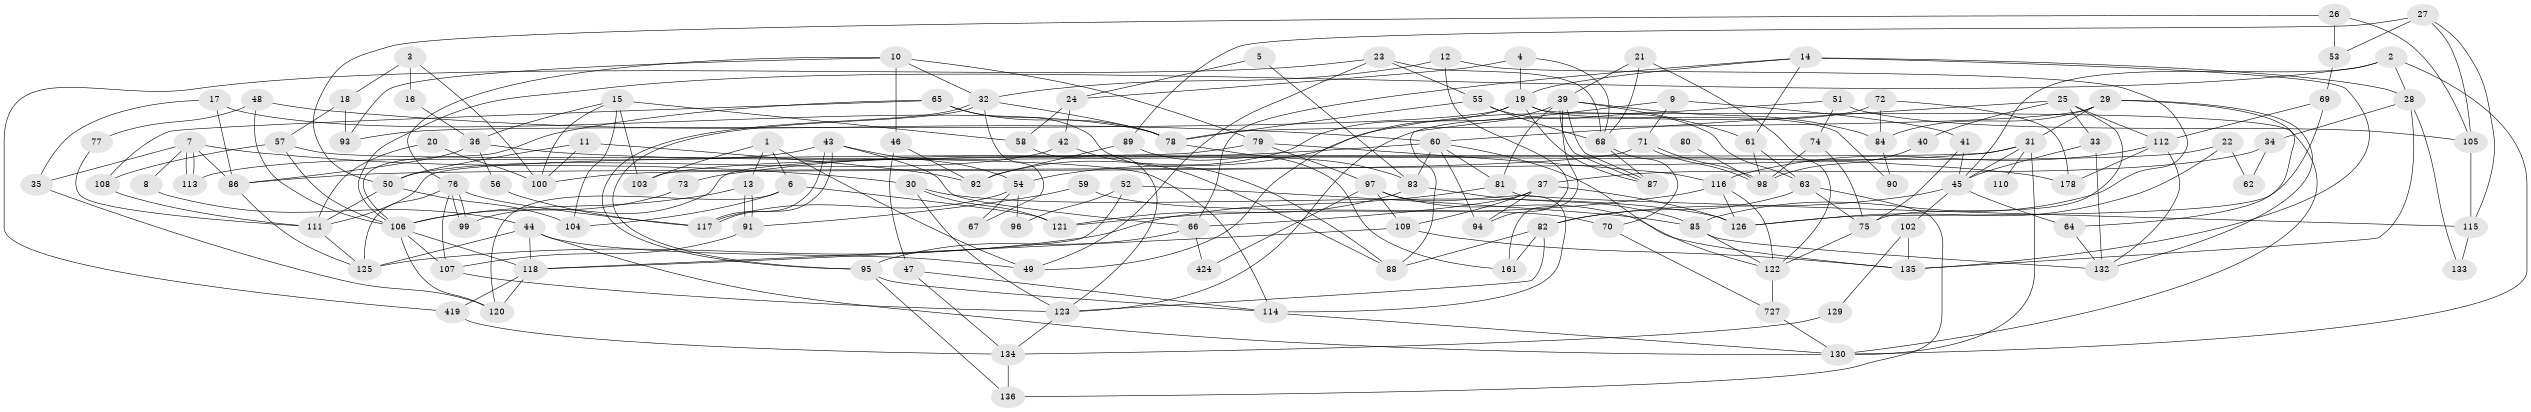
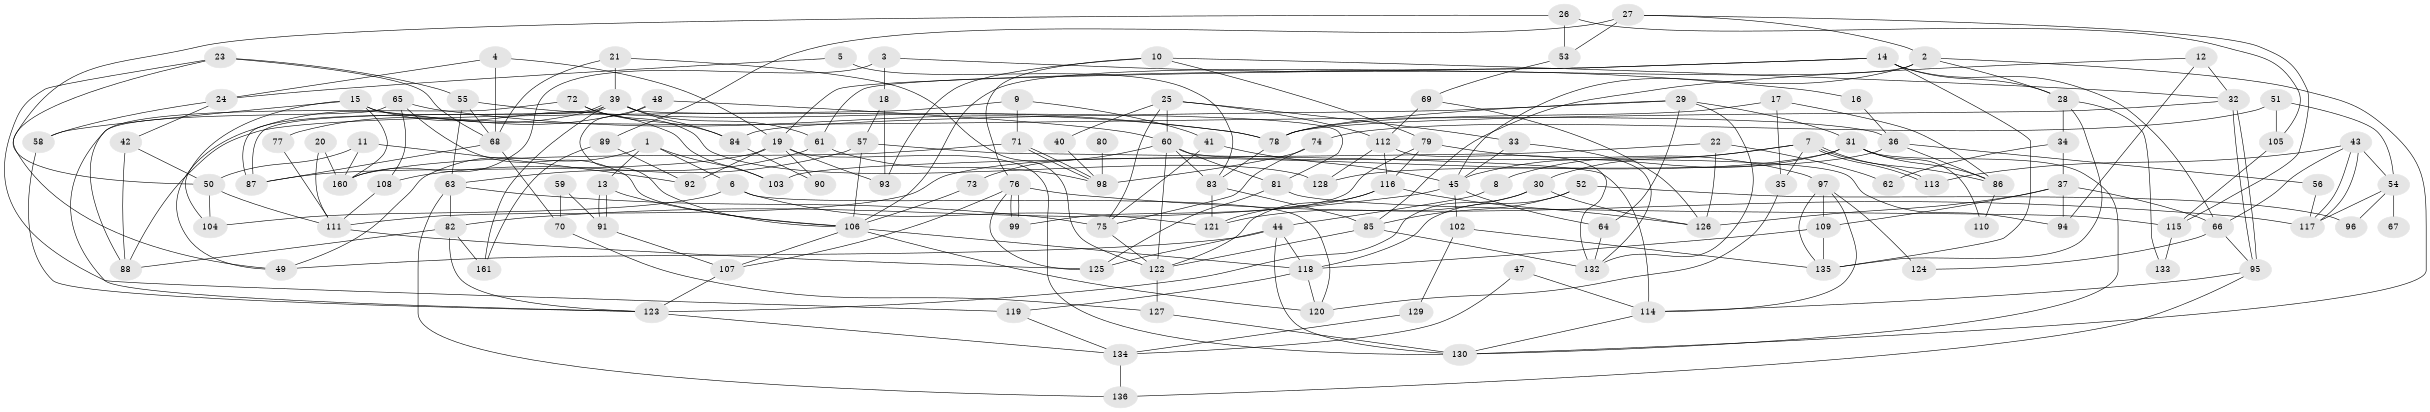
(2460, 74) -> (1780, 24)
(896, 142) -> none
(540, 185) -> (340, 185)
(2068, 185) -> (1321, 185)
(1044, 186) -> none
(291, 237) -> (1989, 208)
(1204, 270) -> (1919, 270)
(453, 312) -> (1014, 312)
(1773, 312) -> (1157, 312)
